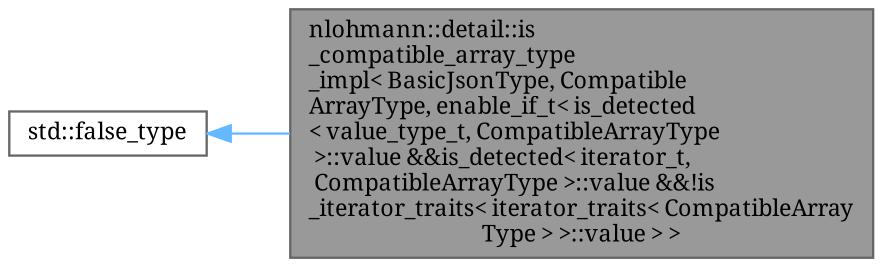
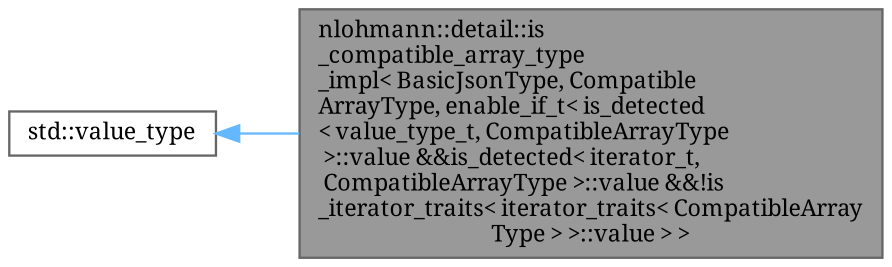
(108, 134) -> (113, 134)
